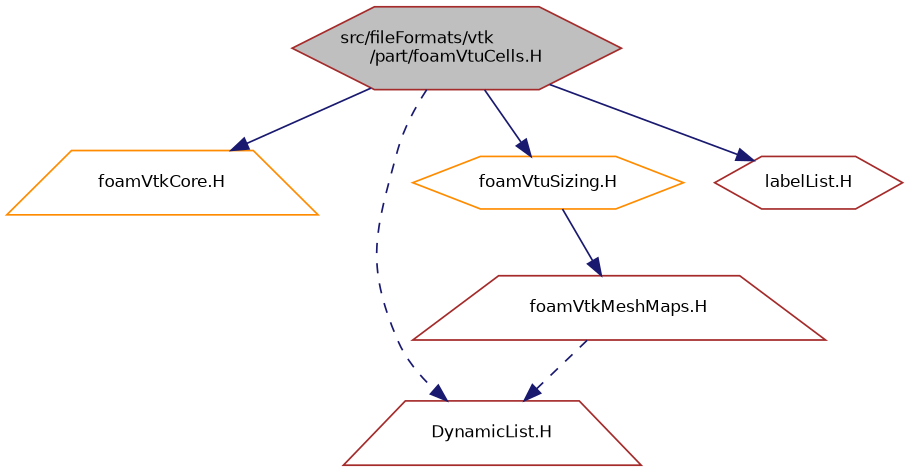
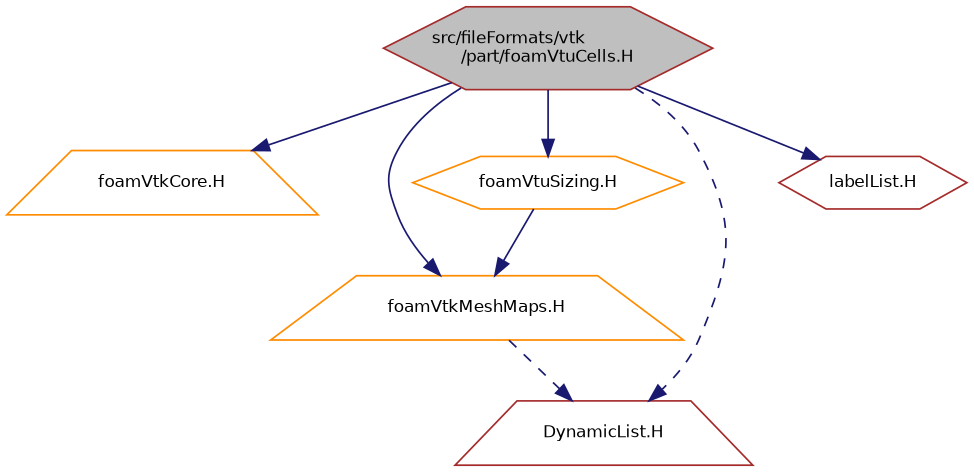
none -> (391, 166)
(619, 308) -> (477, 308)
